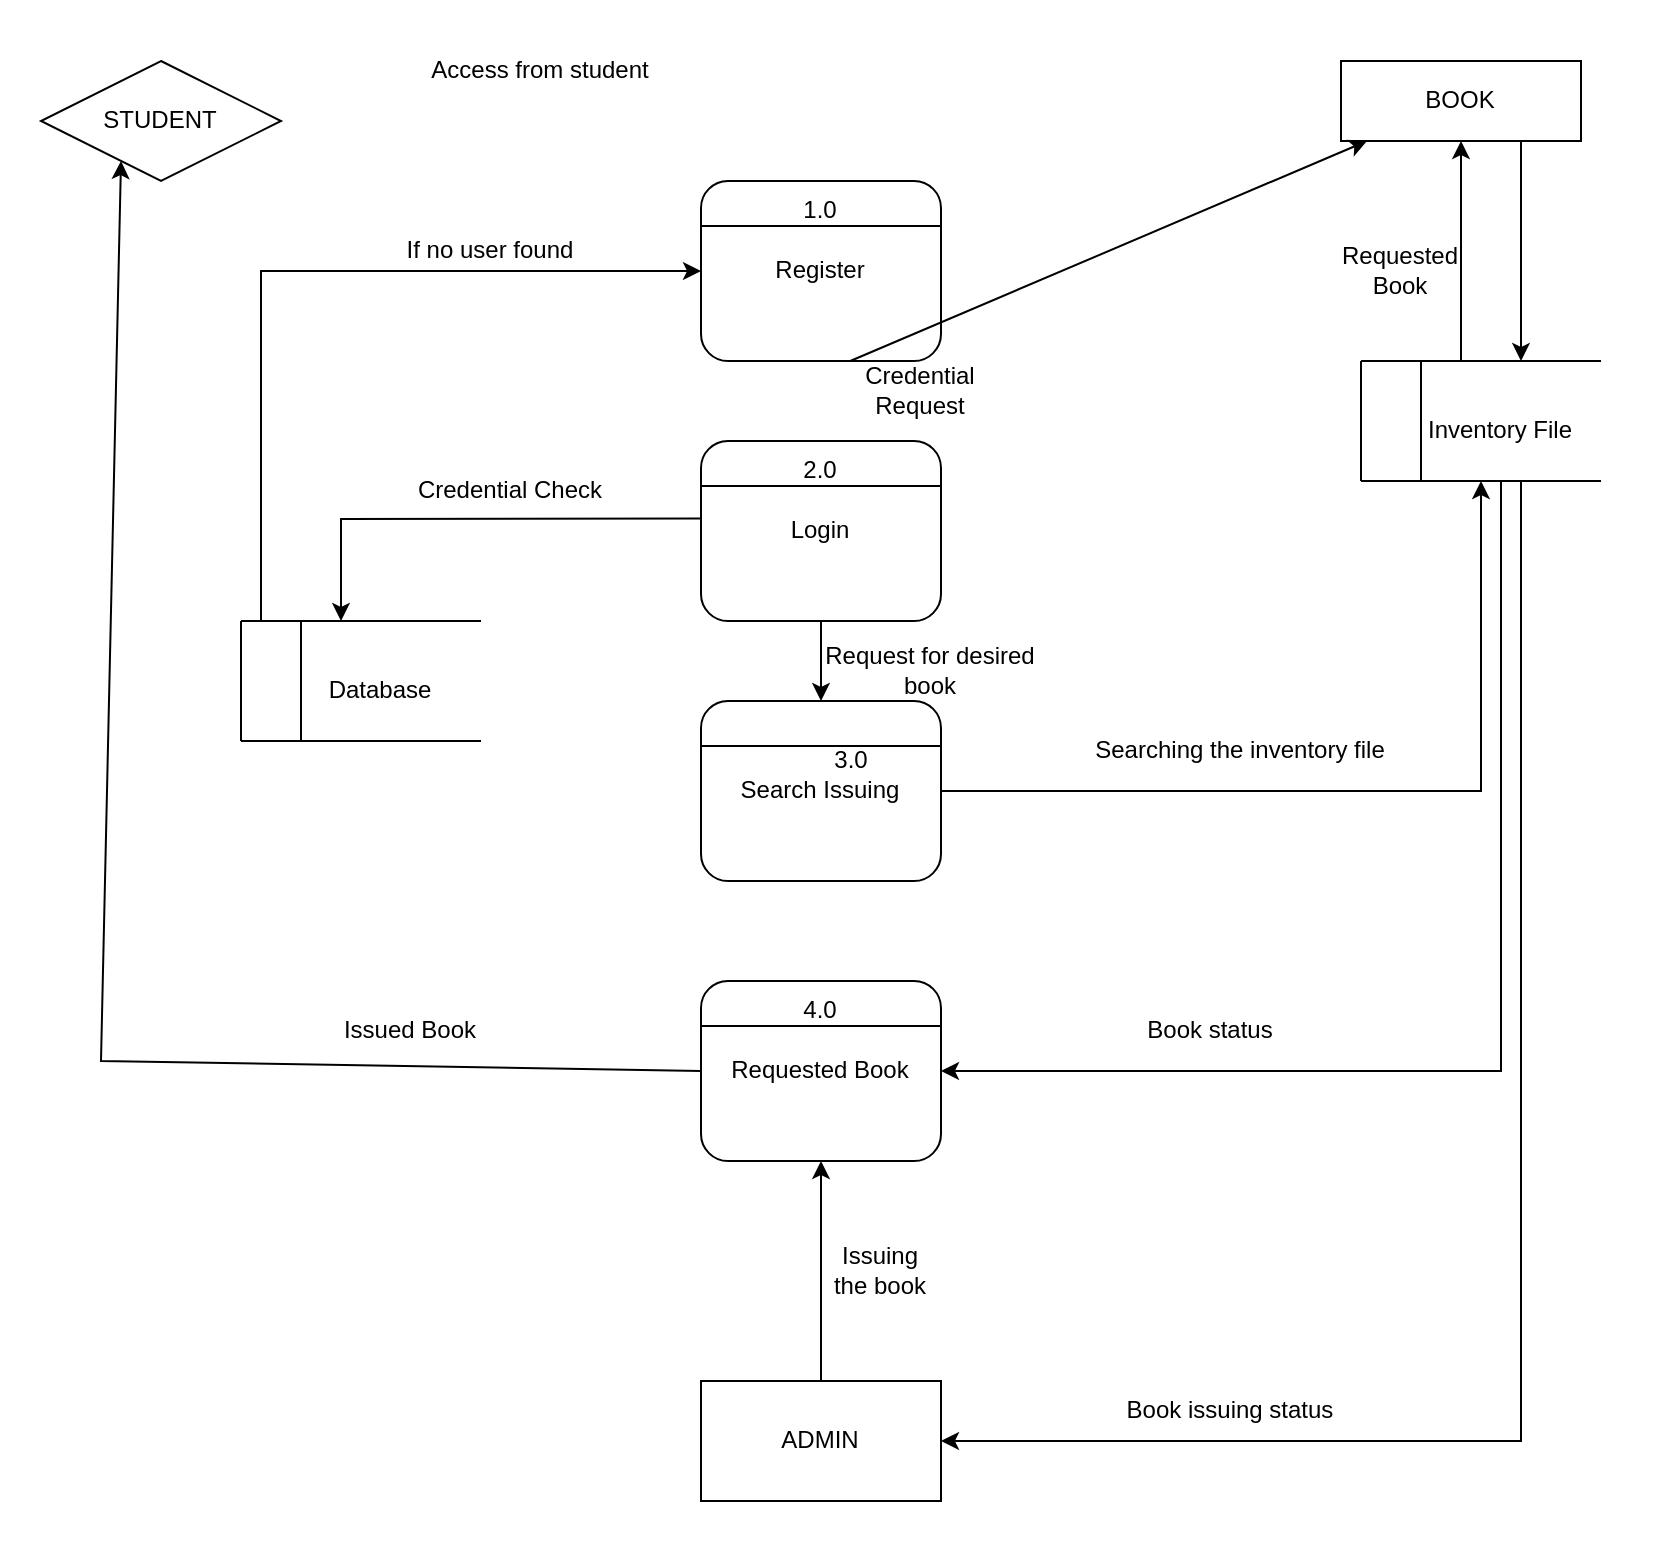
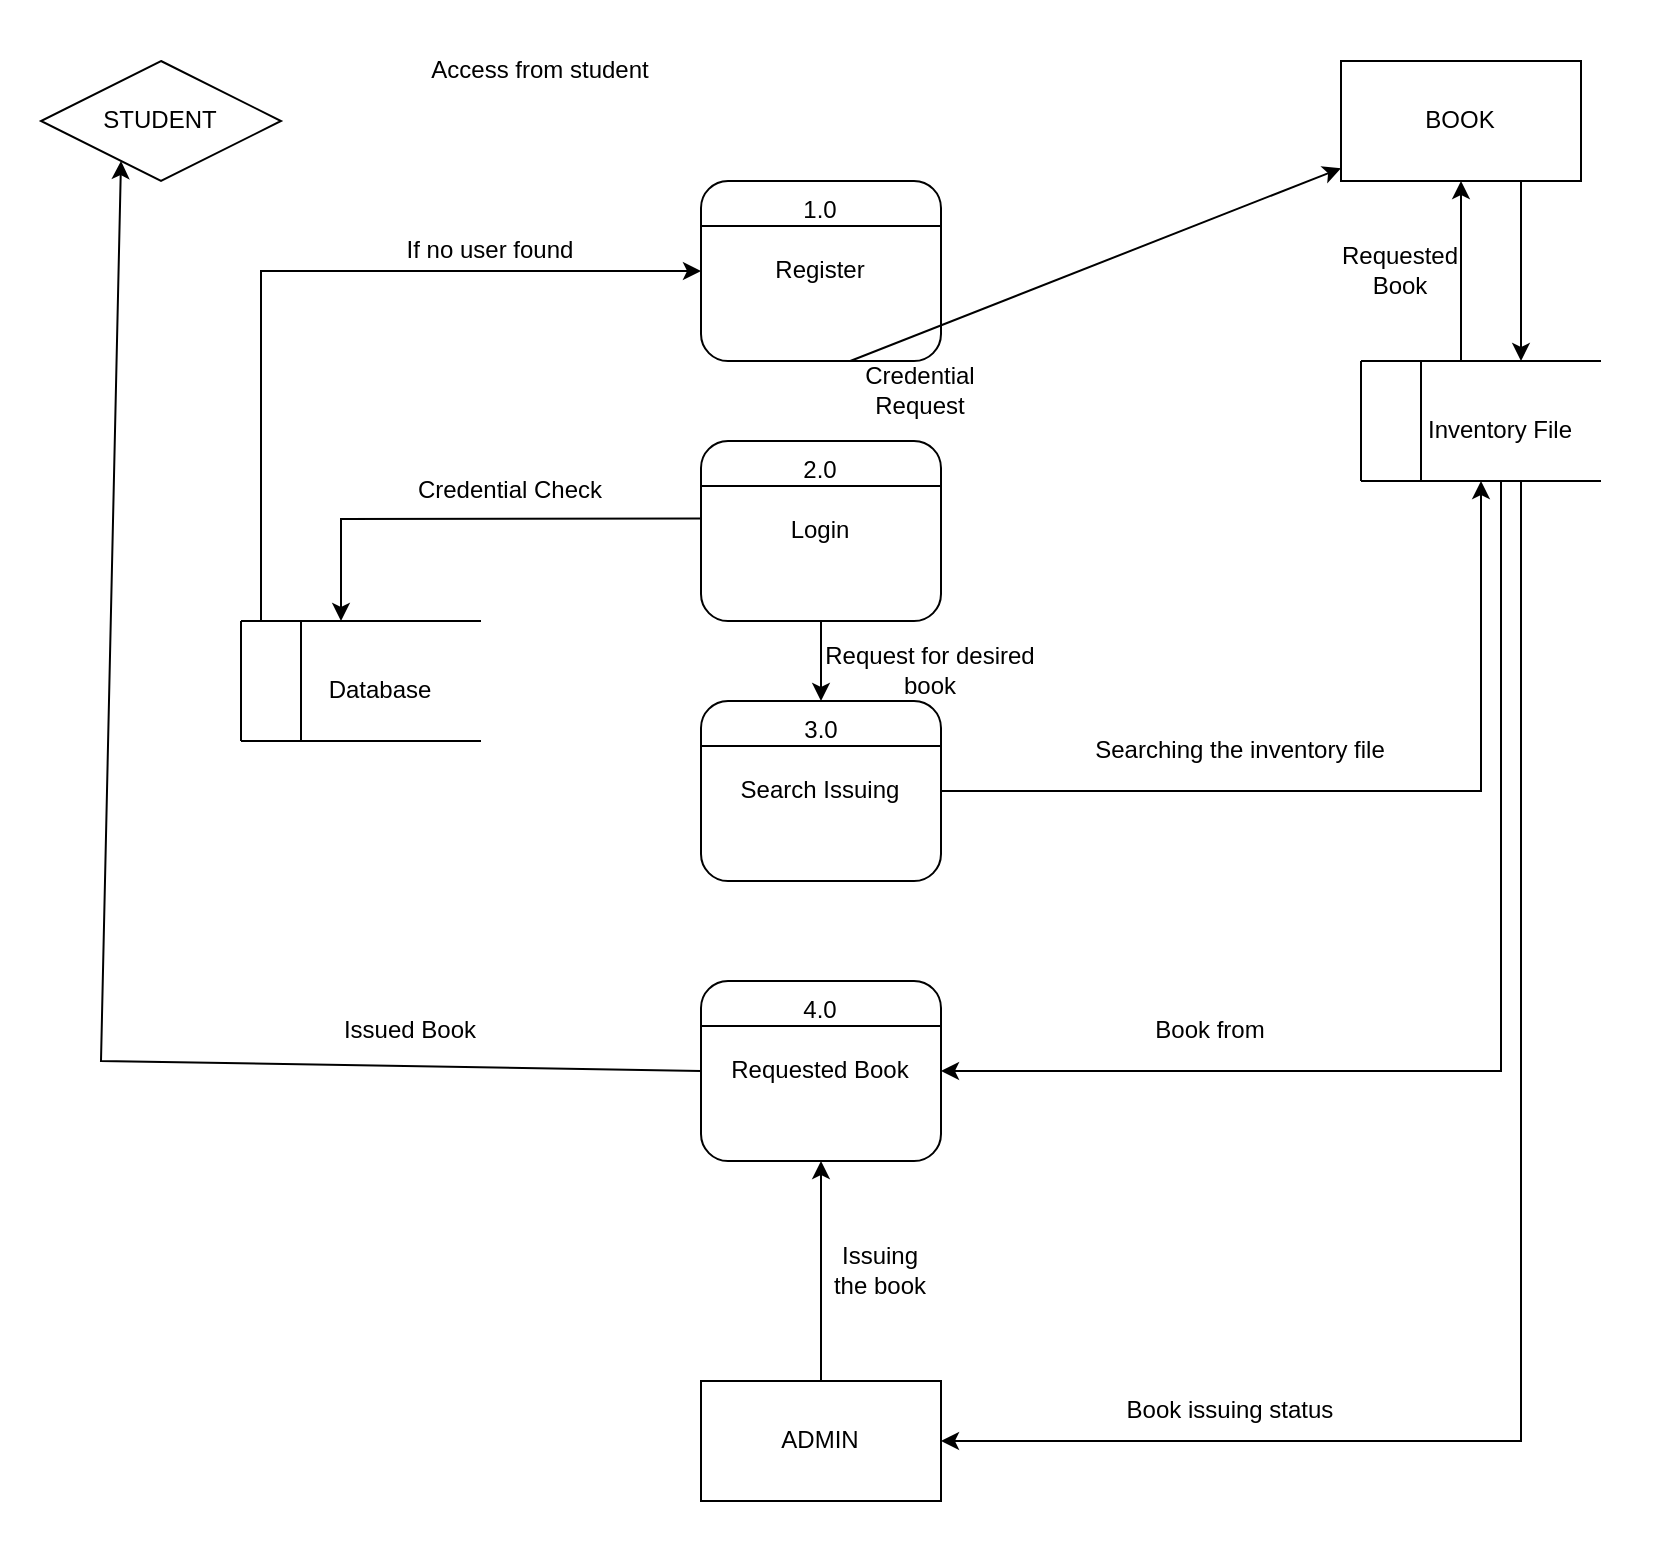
(1461, 101) -> (1461, 121)
(851, 761) -> (821, 731)
(1211, 1031) -> (1211, 1031)
